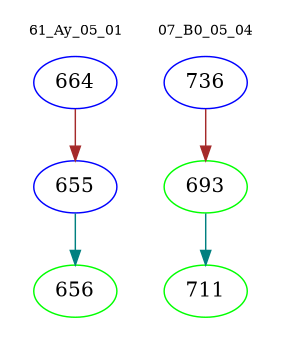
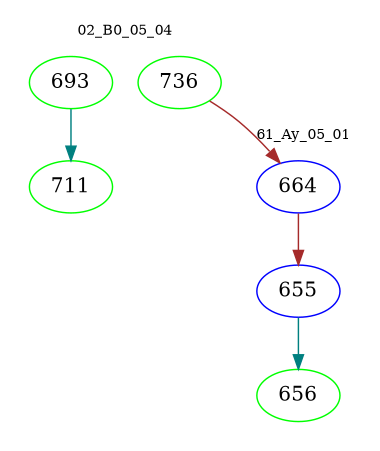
(206, 31) -> (125, 31)
(206, 83) -> (180, 83)
(206, 128) -> (255, 136)
